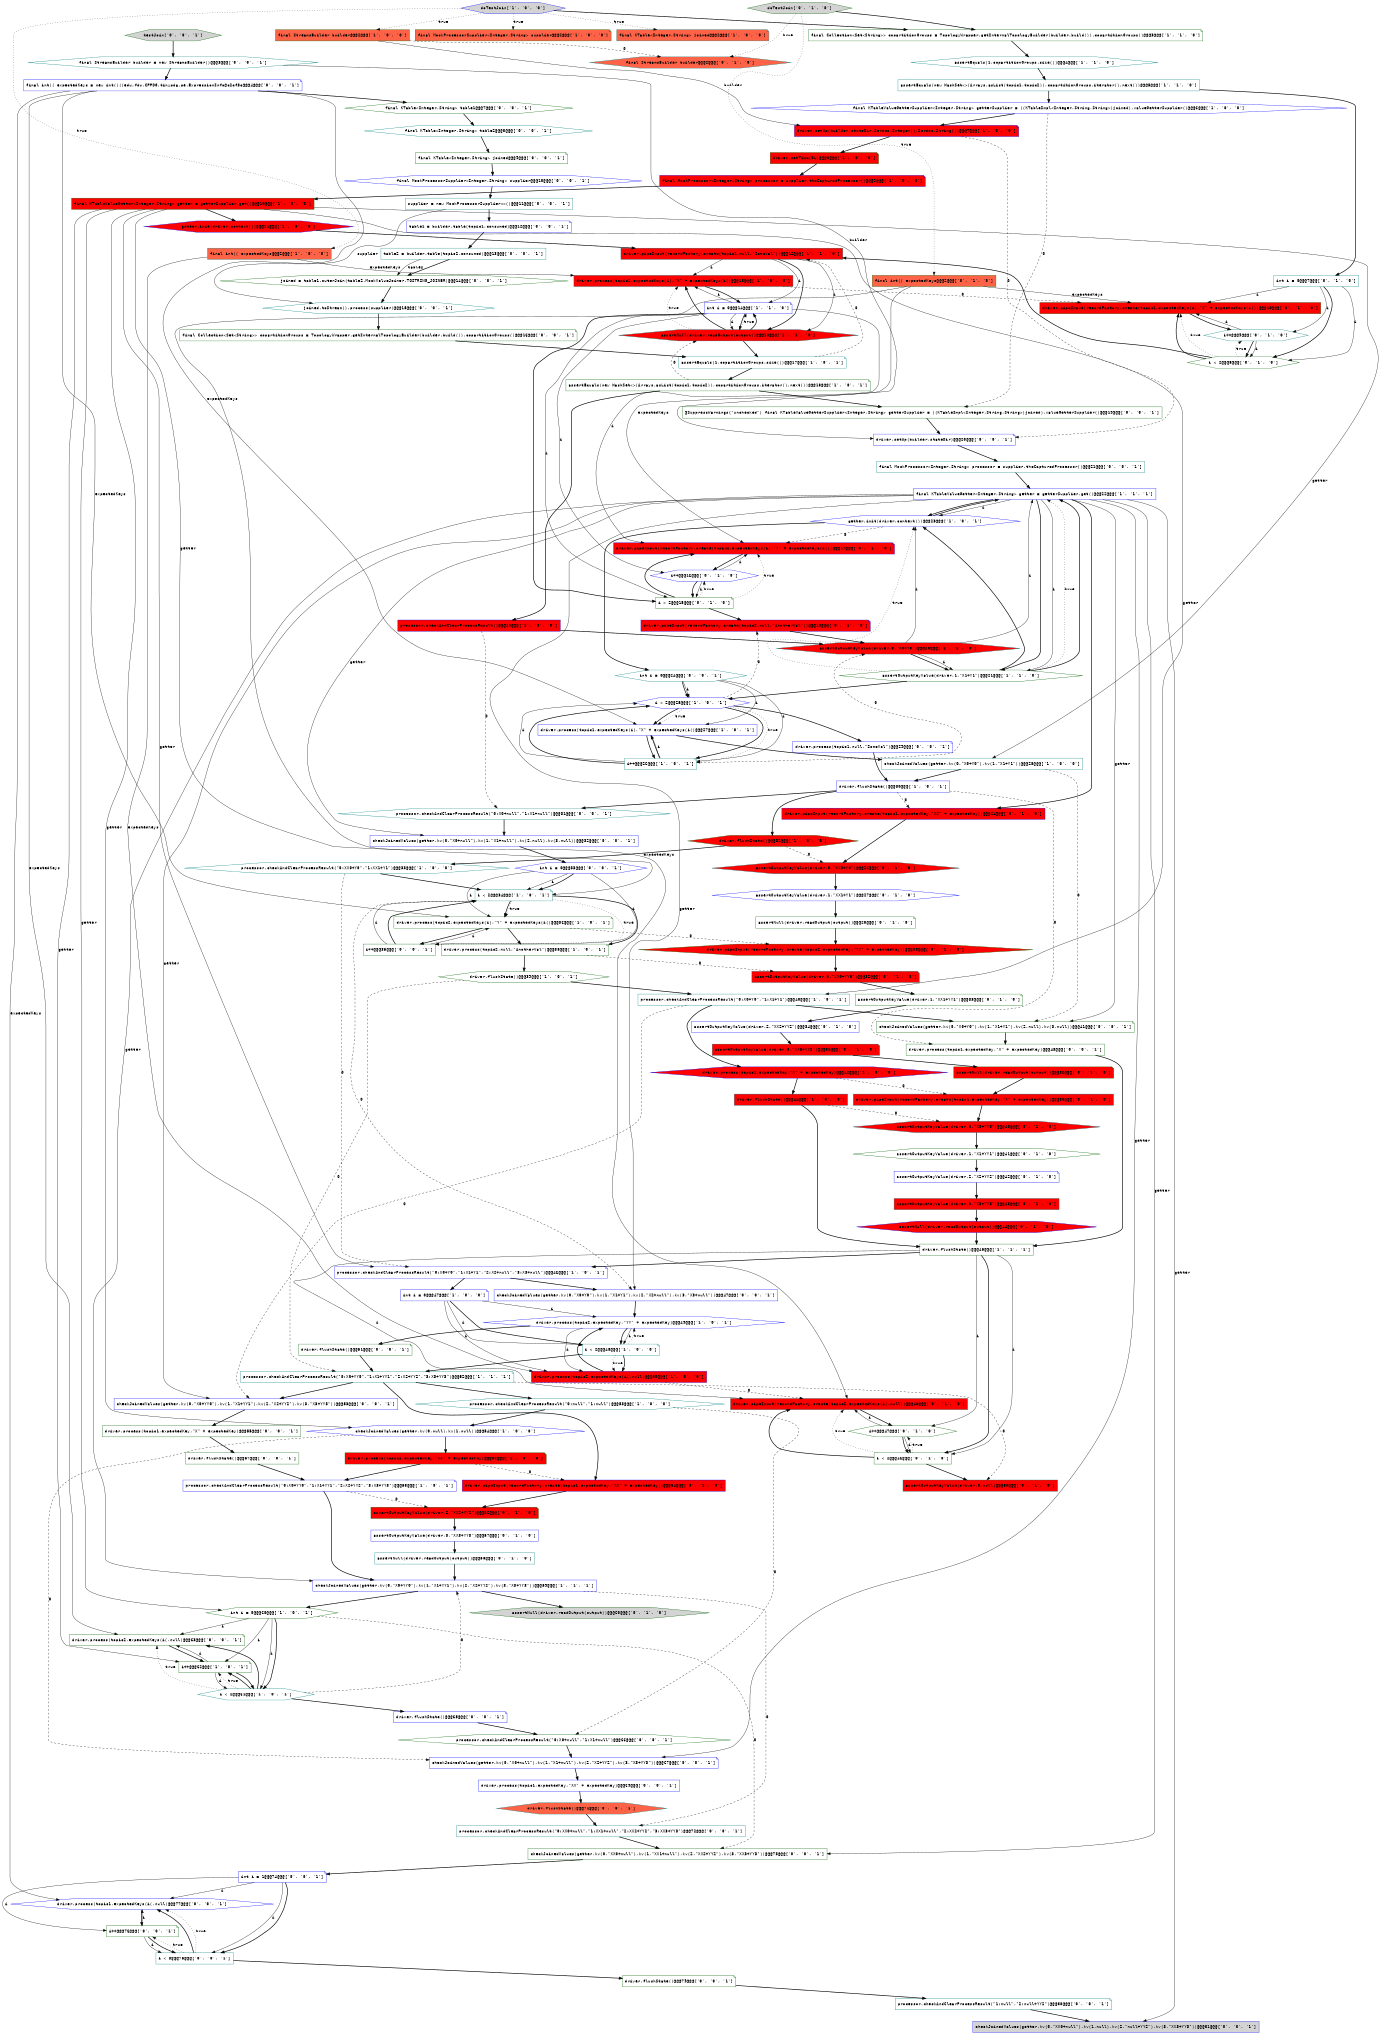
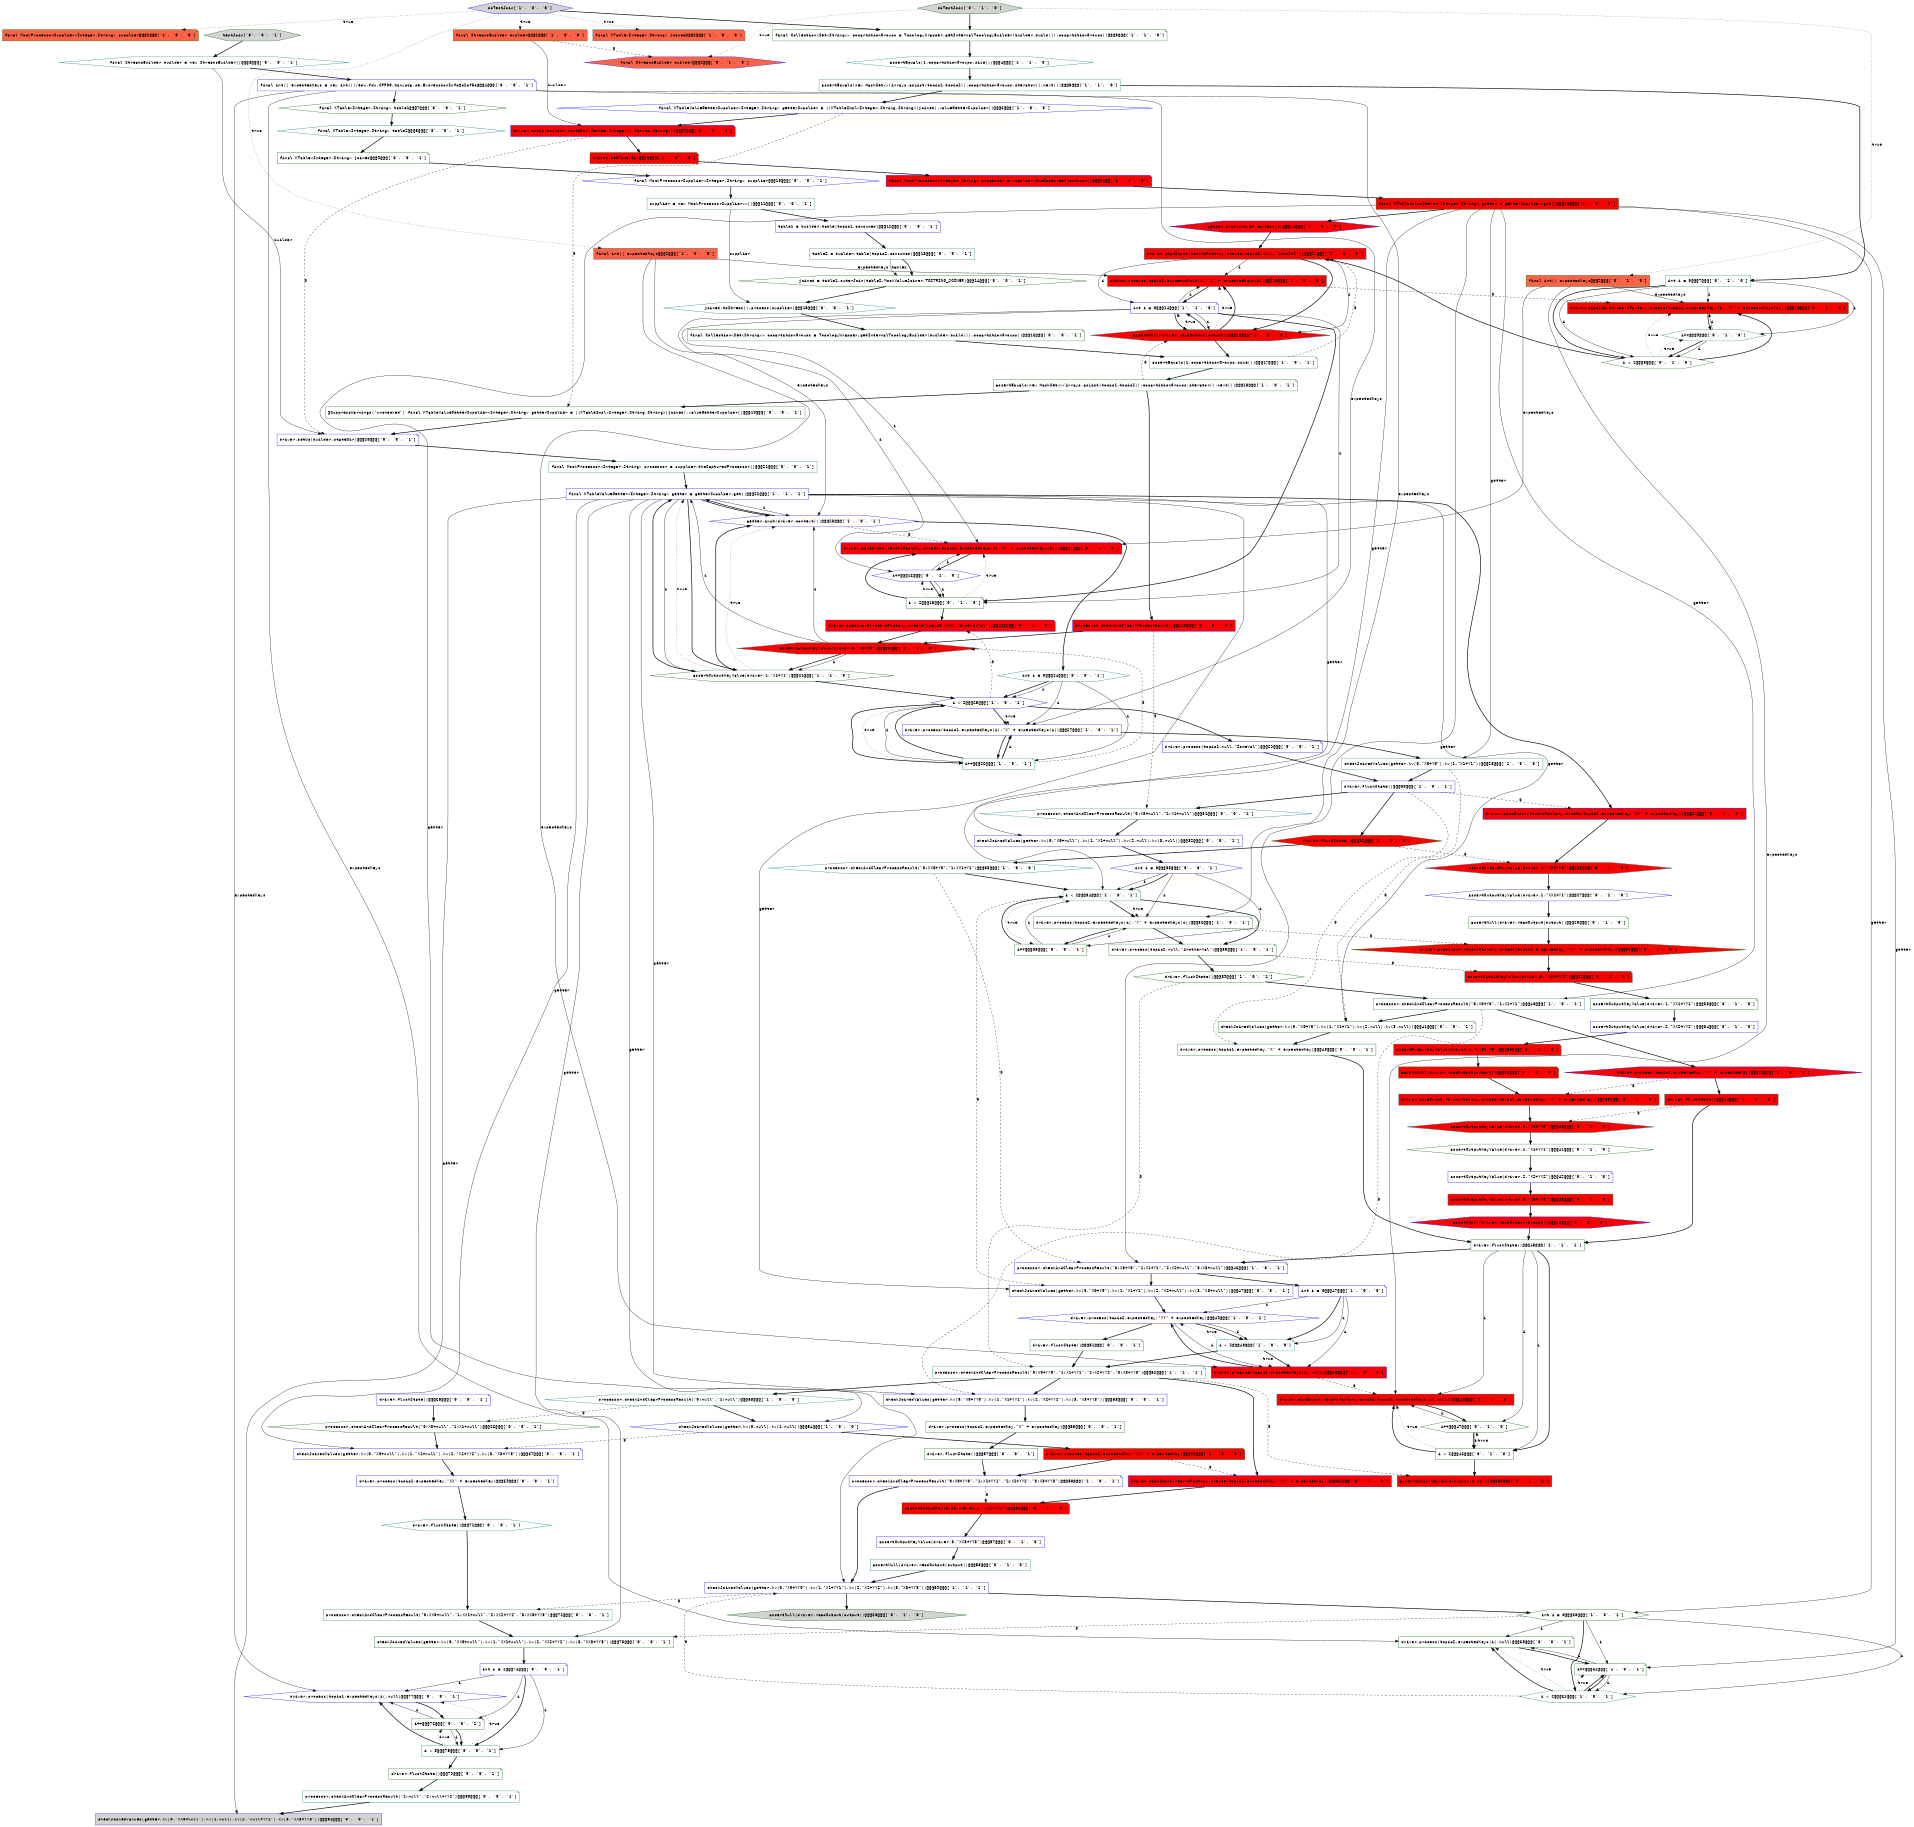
(690, 62) -> (685, 62)
none -> (756, 369)
(346, 1705) -> none
(582, 1808) -> (467, 1525)
